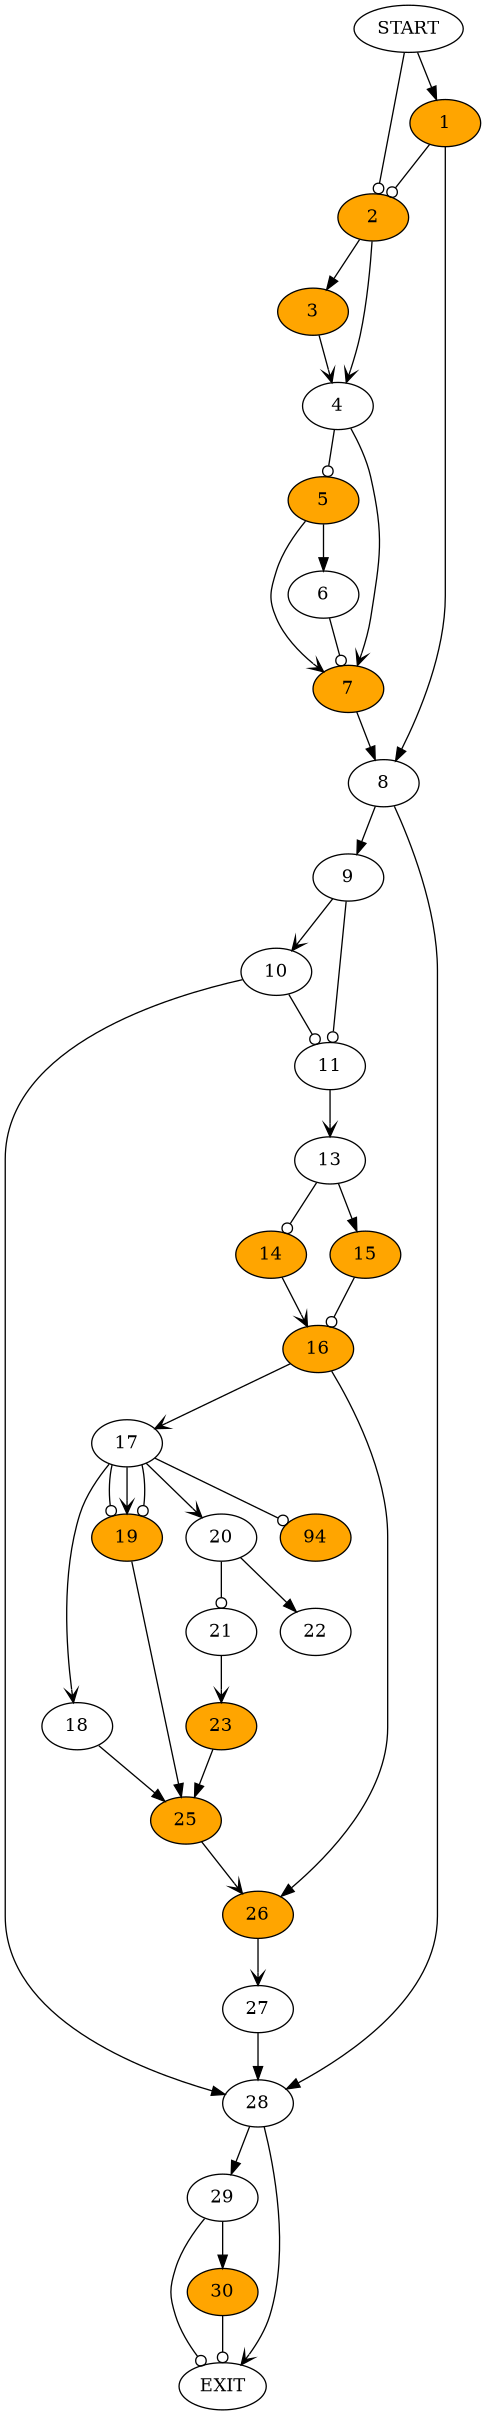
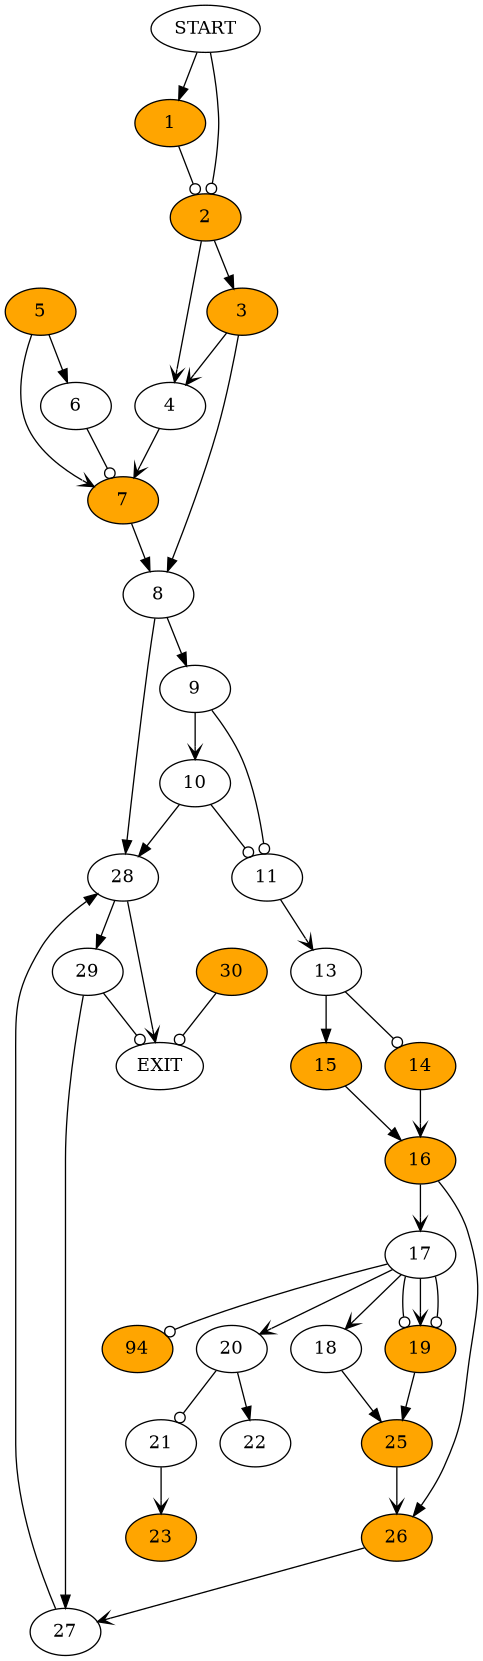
(332, 448) -> none
(445, 452) -> (212, 449)
(344, 1297) -> (368, 1109)
(206, 1767) -> none
(223, 2238) -> (65, 1295)
